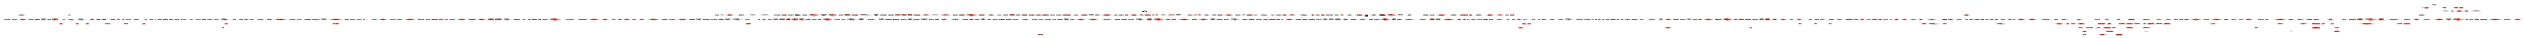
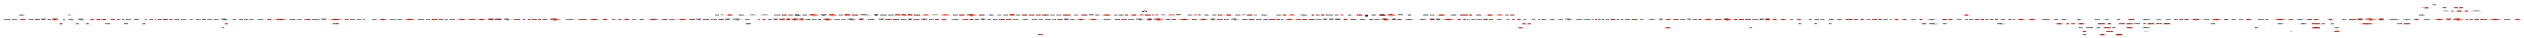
(1273, 15) -> none
